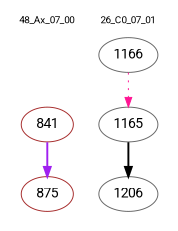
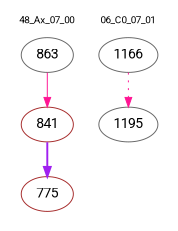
(128, 21) -> (128, 21)
none -> (47, 55)
(128, 125) -> (128, 125)
(47, 194) -> (47, 194)
(128, 194) -> none
